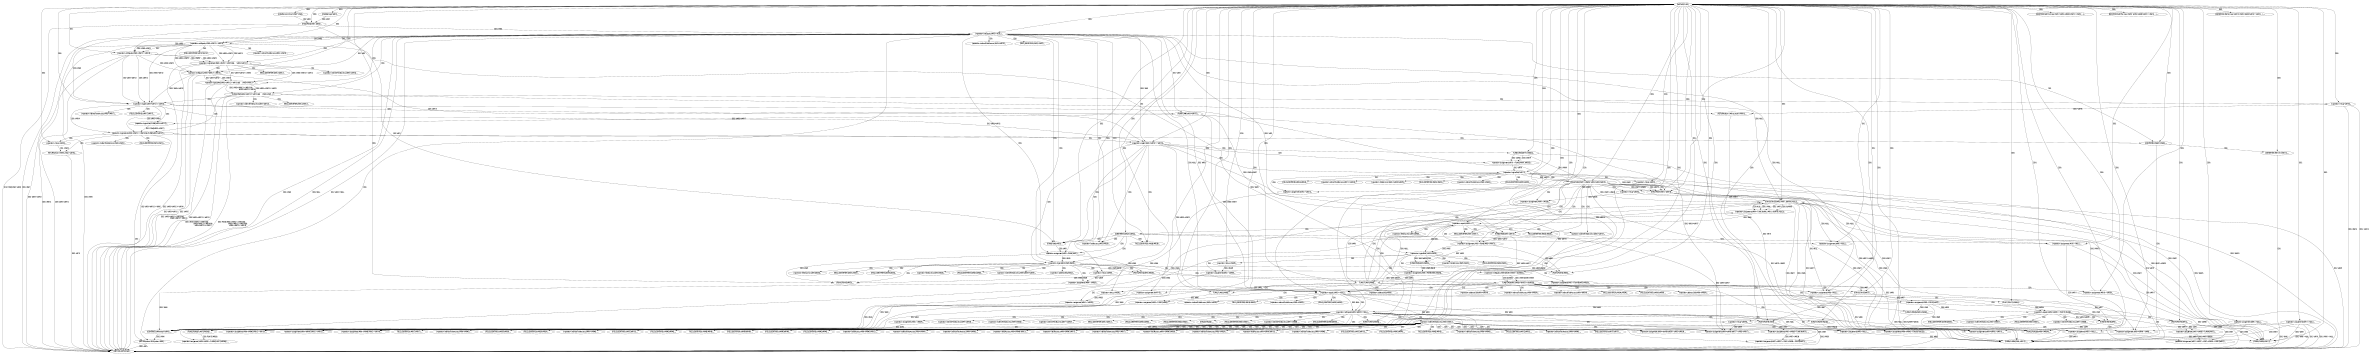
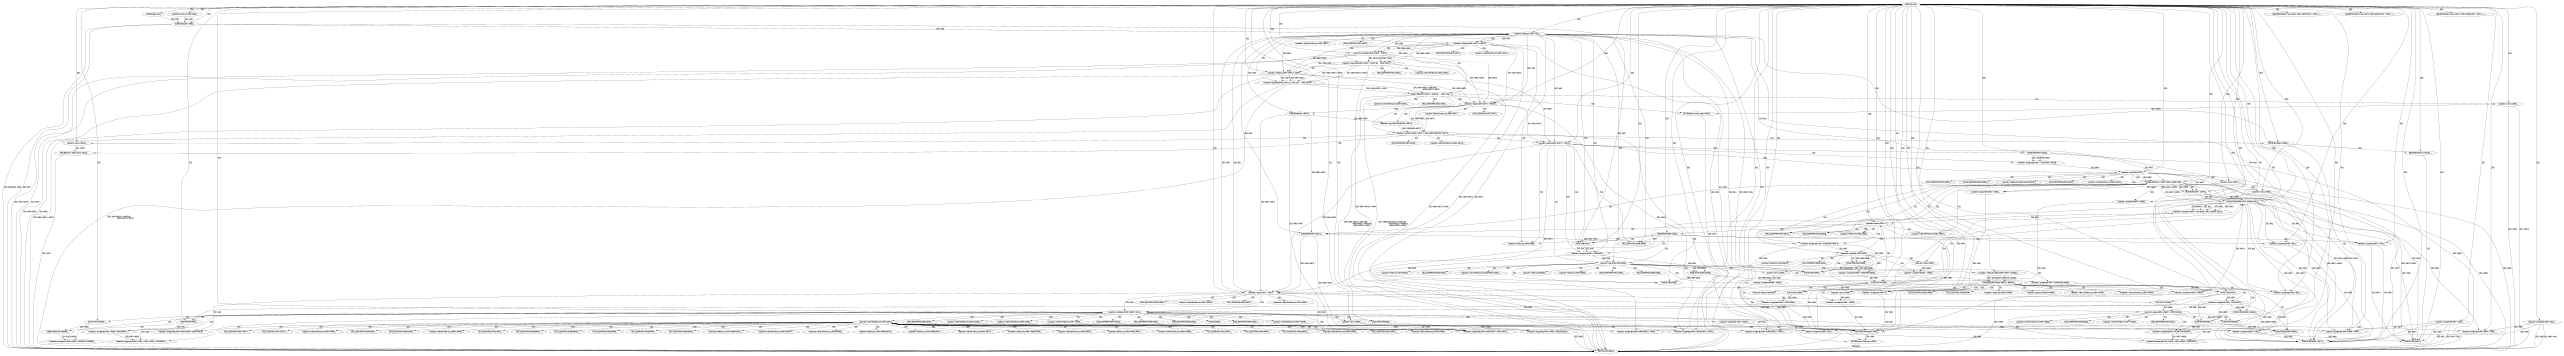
(1339, 182) -> none
